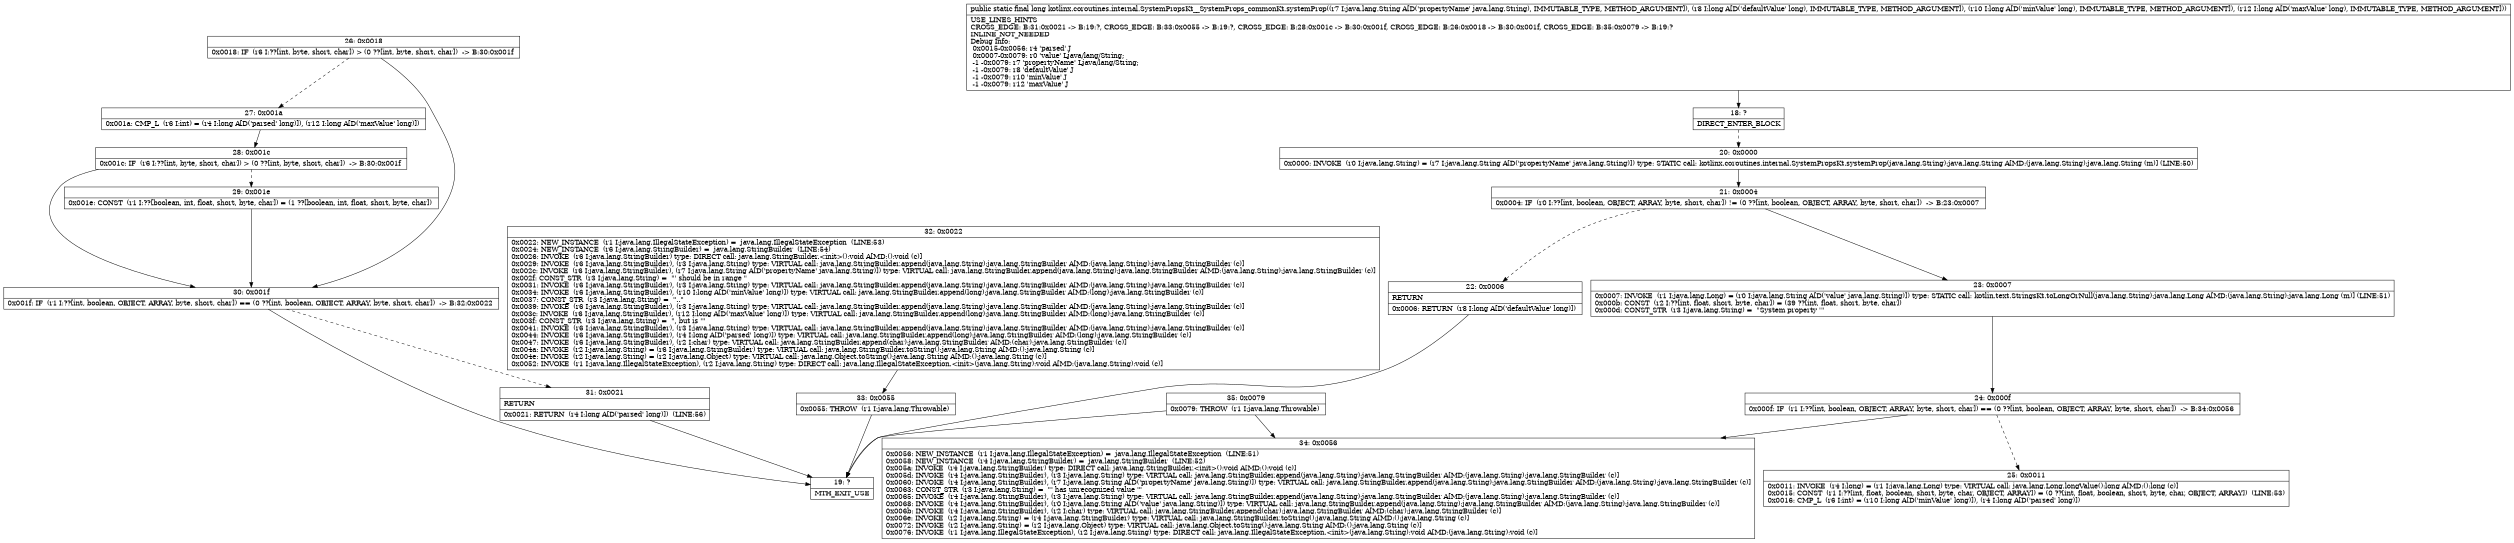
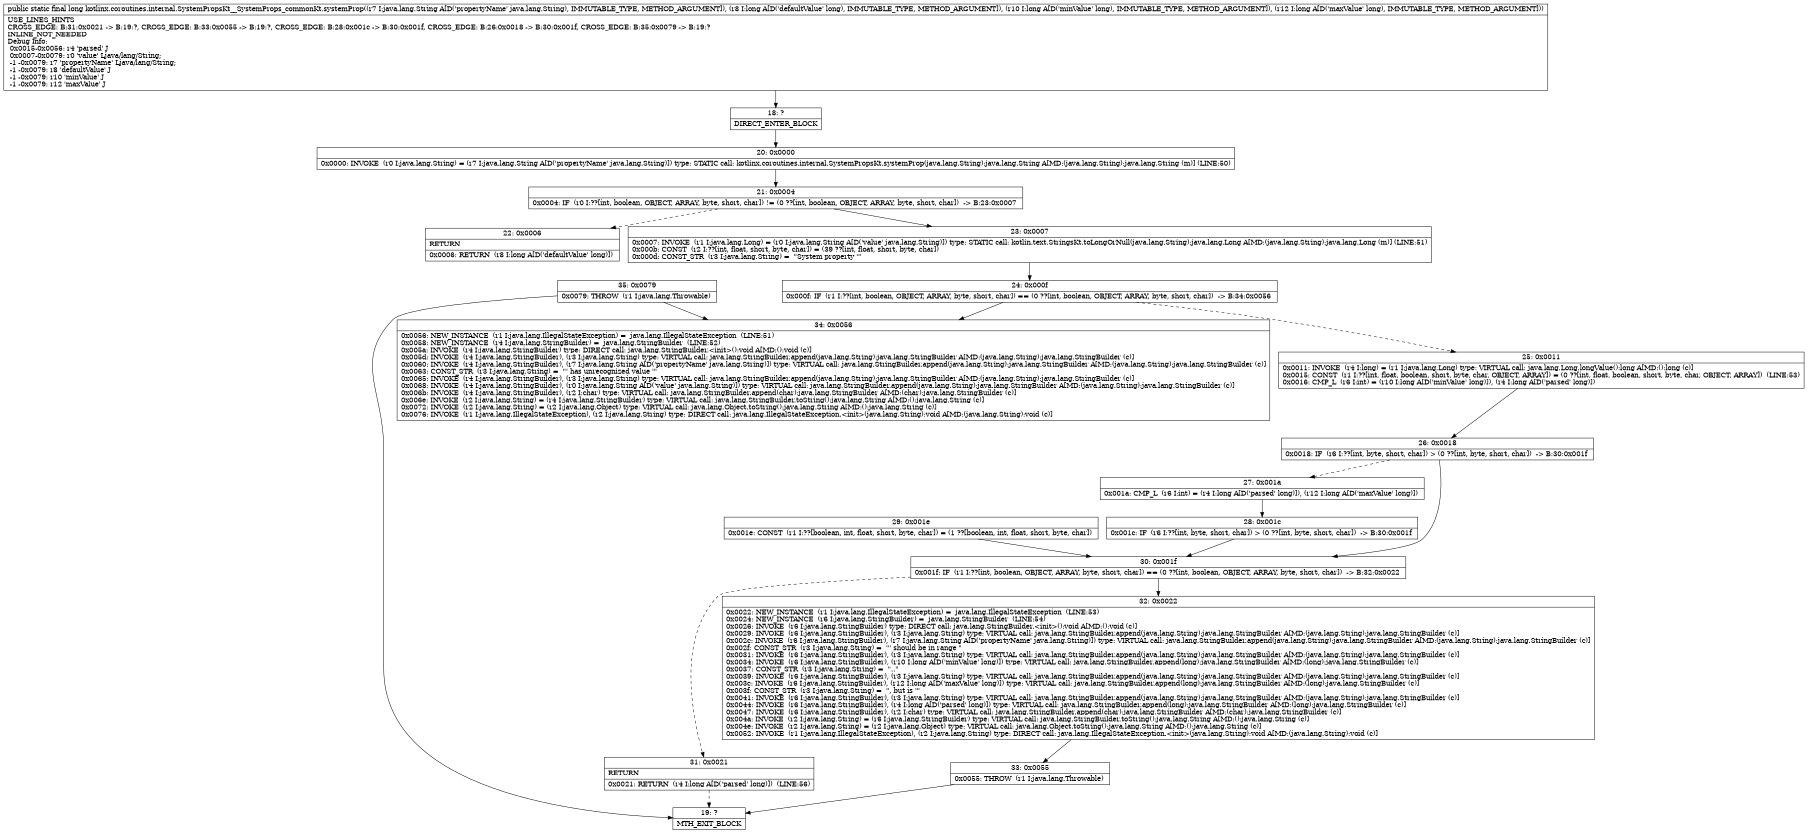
(1739, 136) -> (776, 136)
(251, 176) -> none
(1157, 388) -> none
none -> (1487, 412)
(526, 430) -> (1158, 585)
(729, 448) -> (709, 796)
(842, 494) -> (709, 824)
